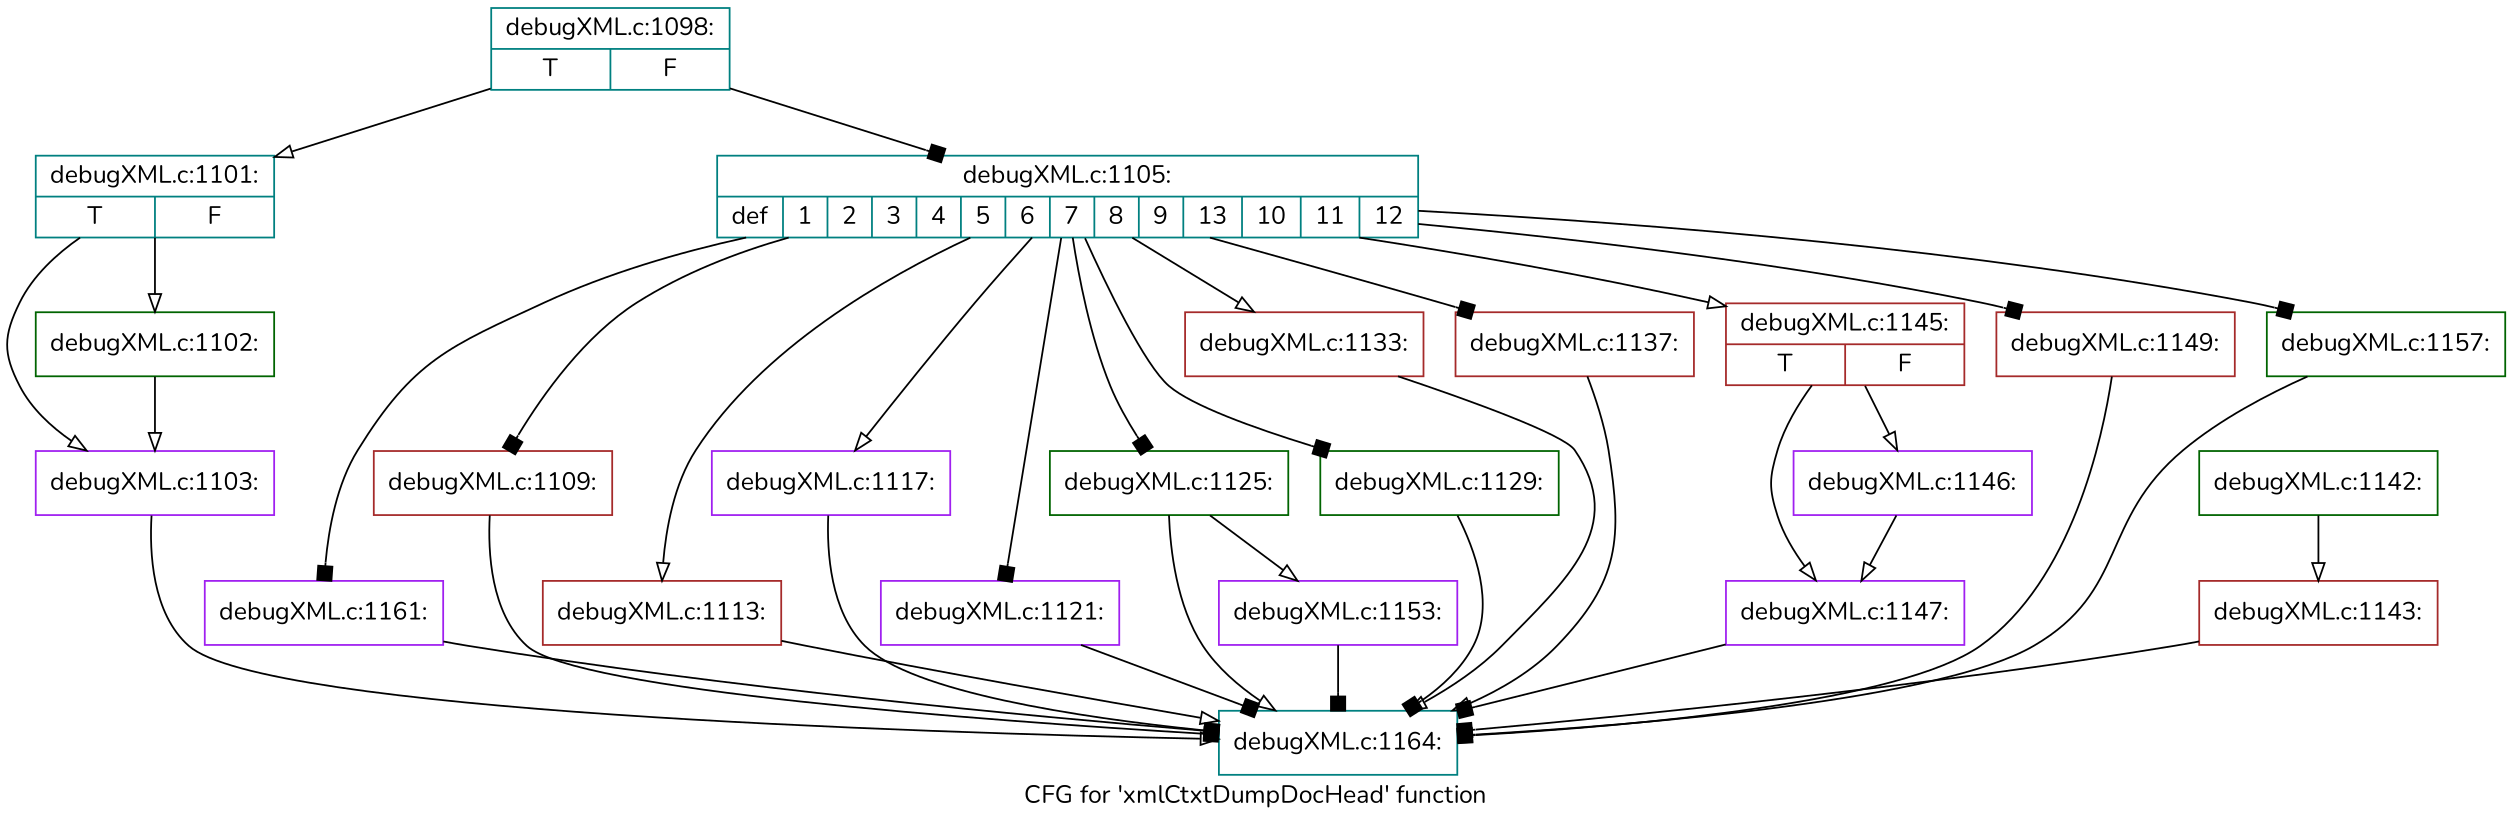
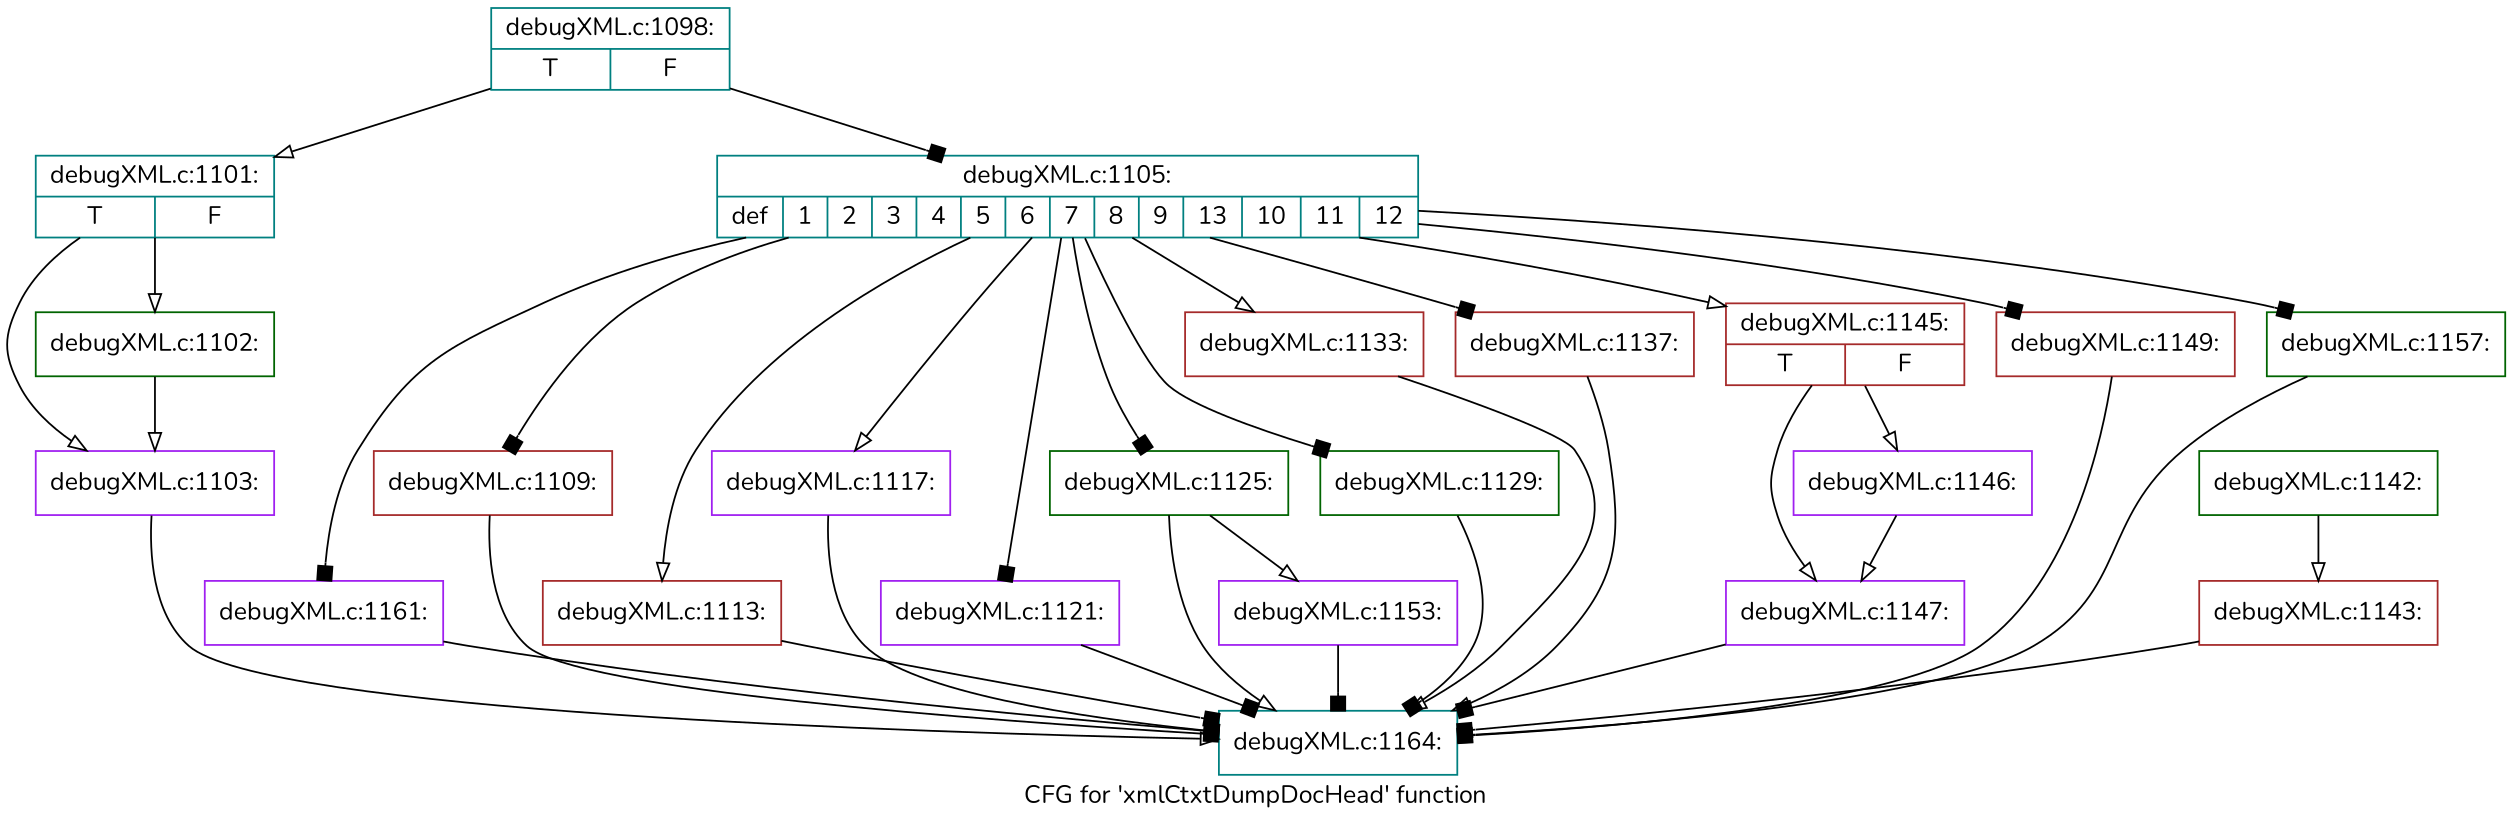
(991, 681) -> (991, 681)
